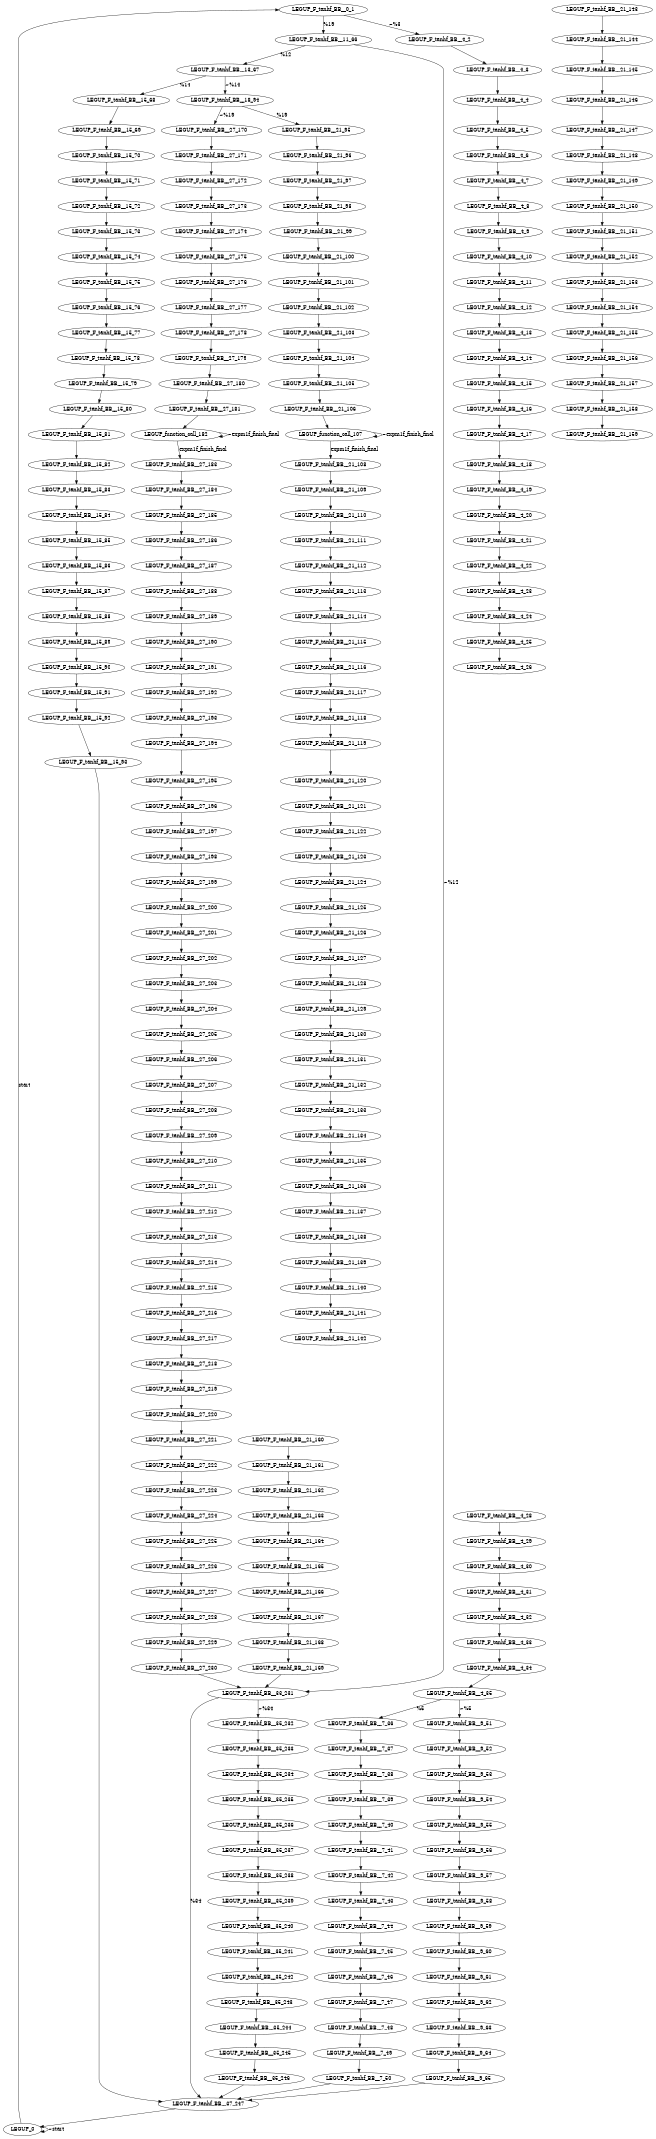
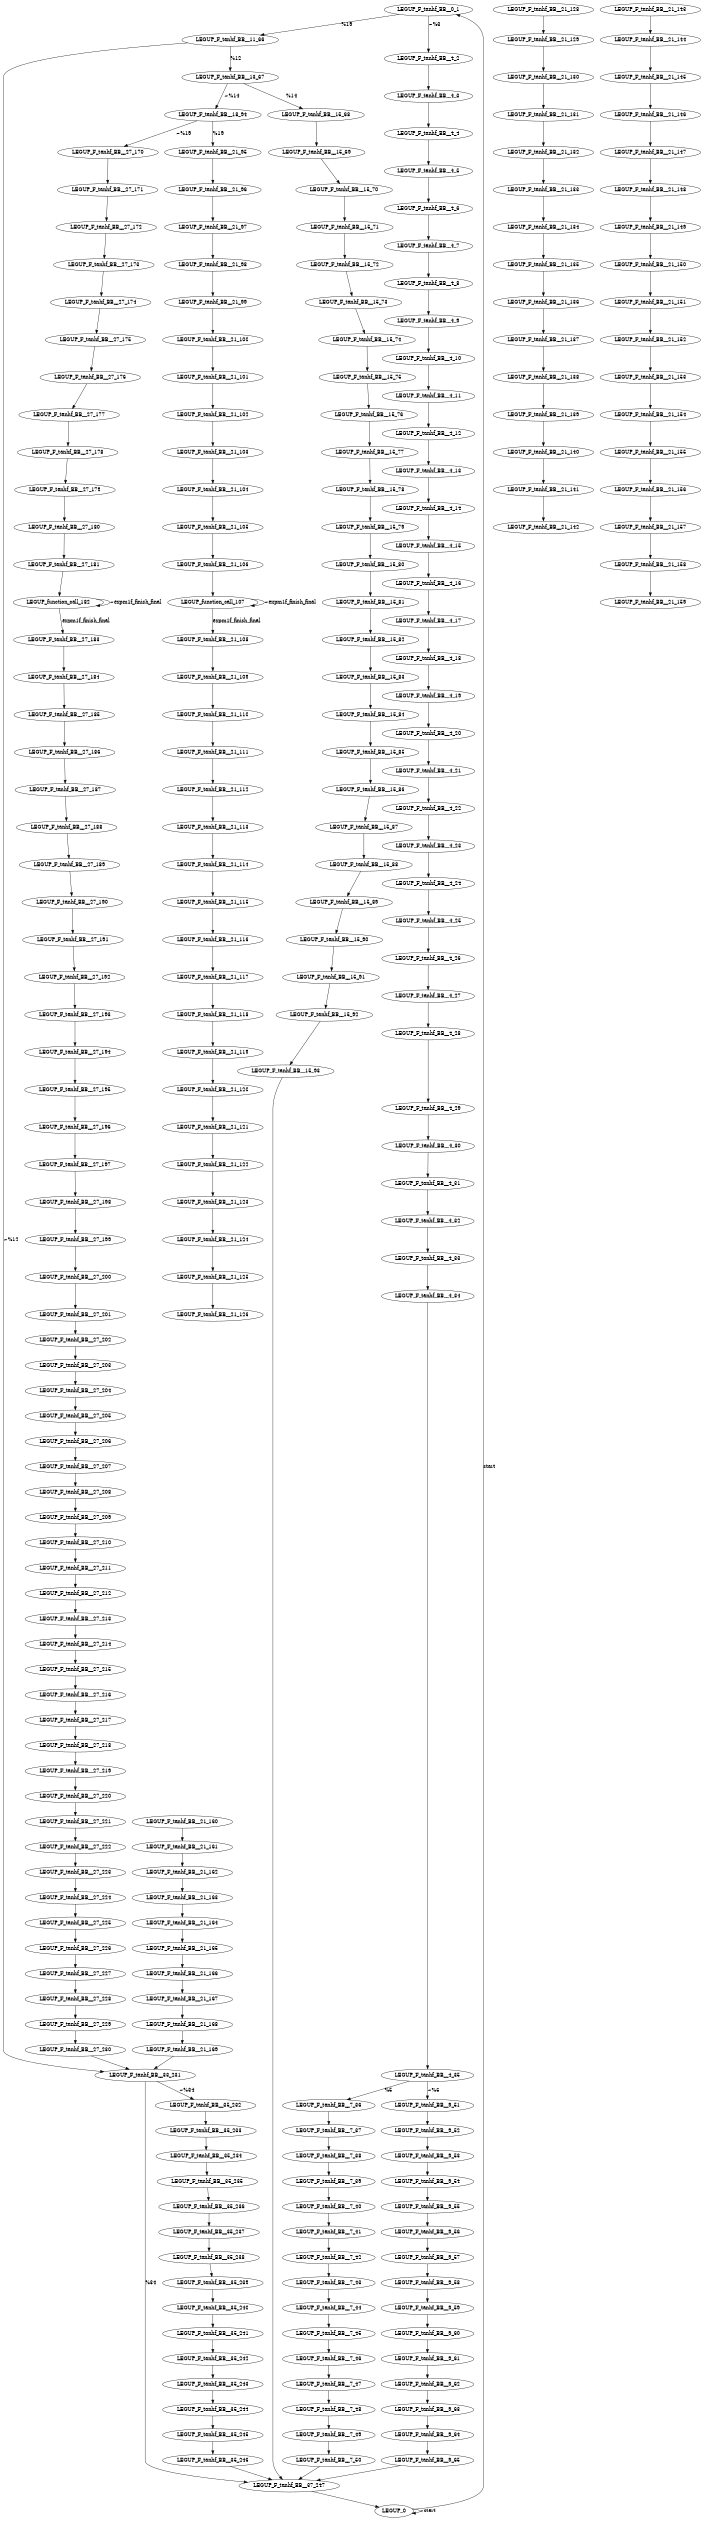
(331, 959) -> none
none -> (428, 996)
